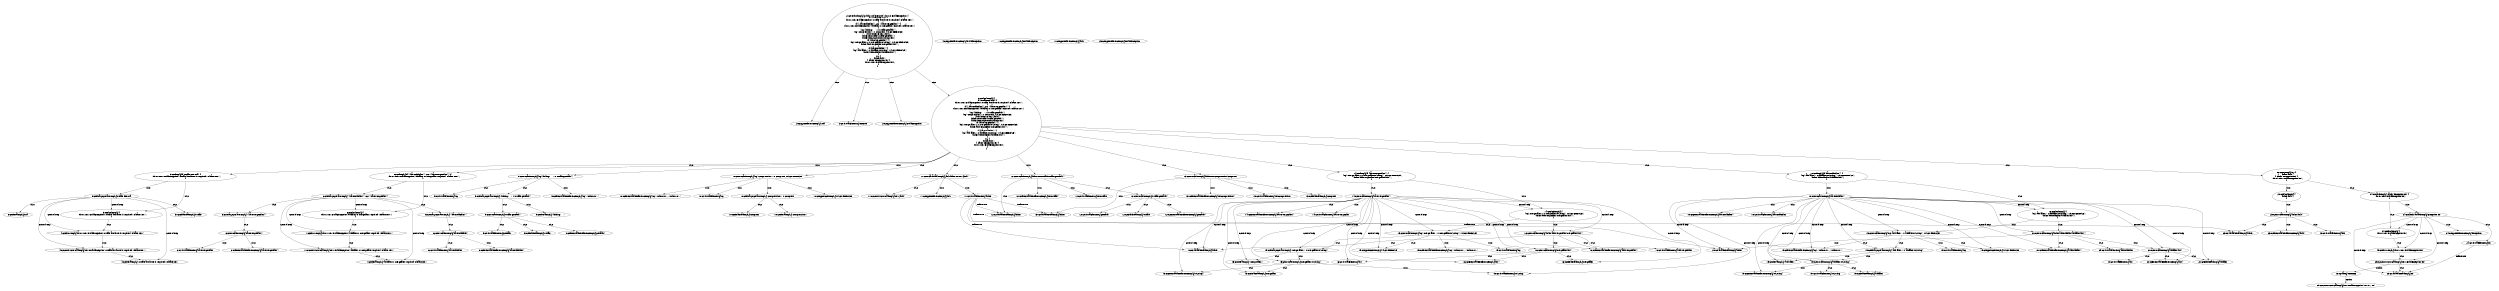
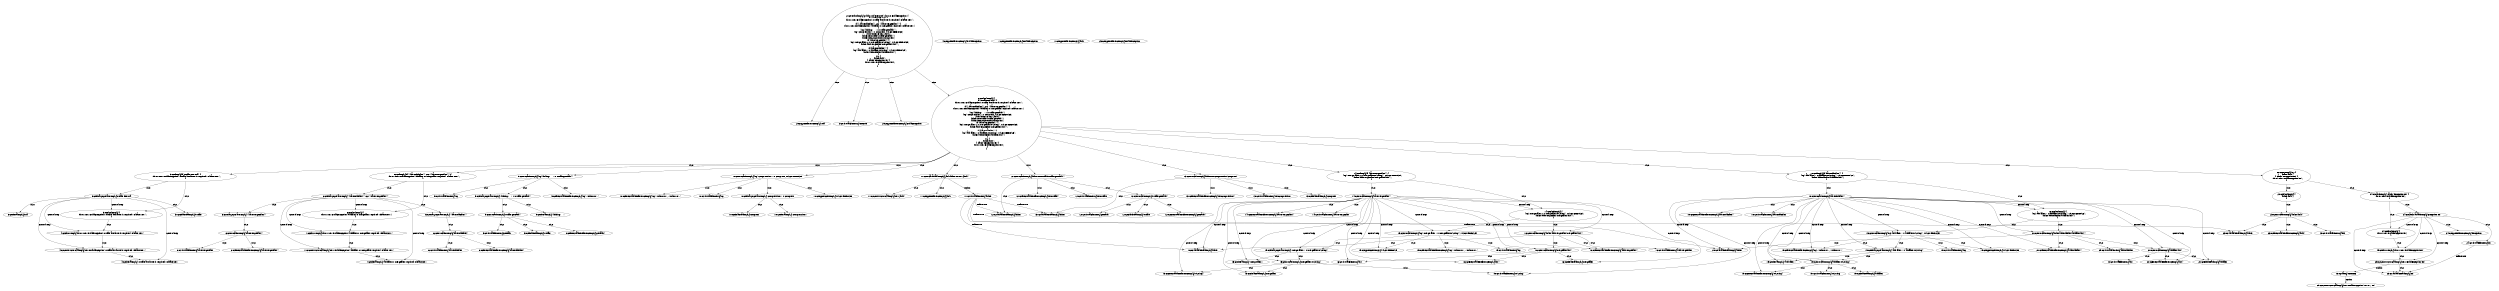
(967, 188) -> (967, 188)
